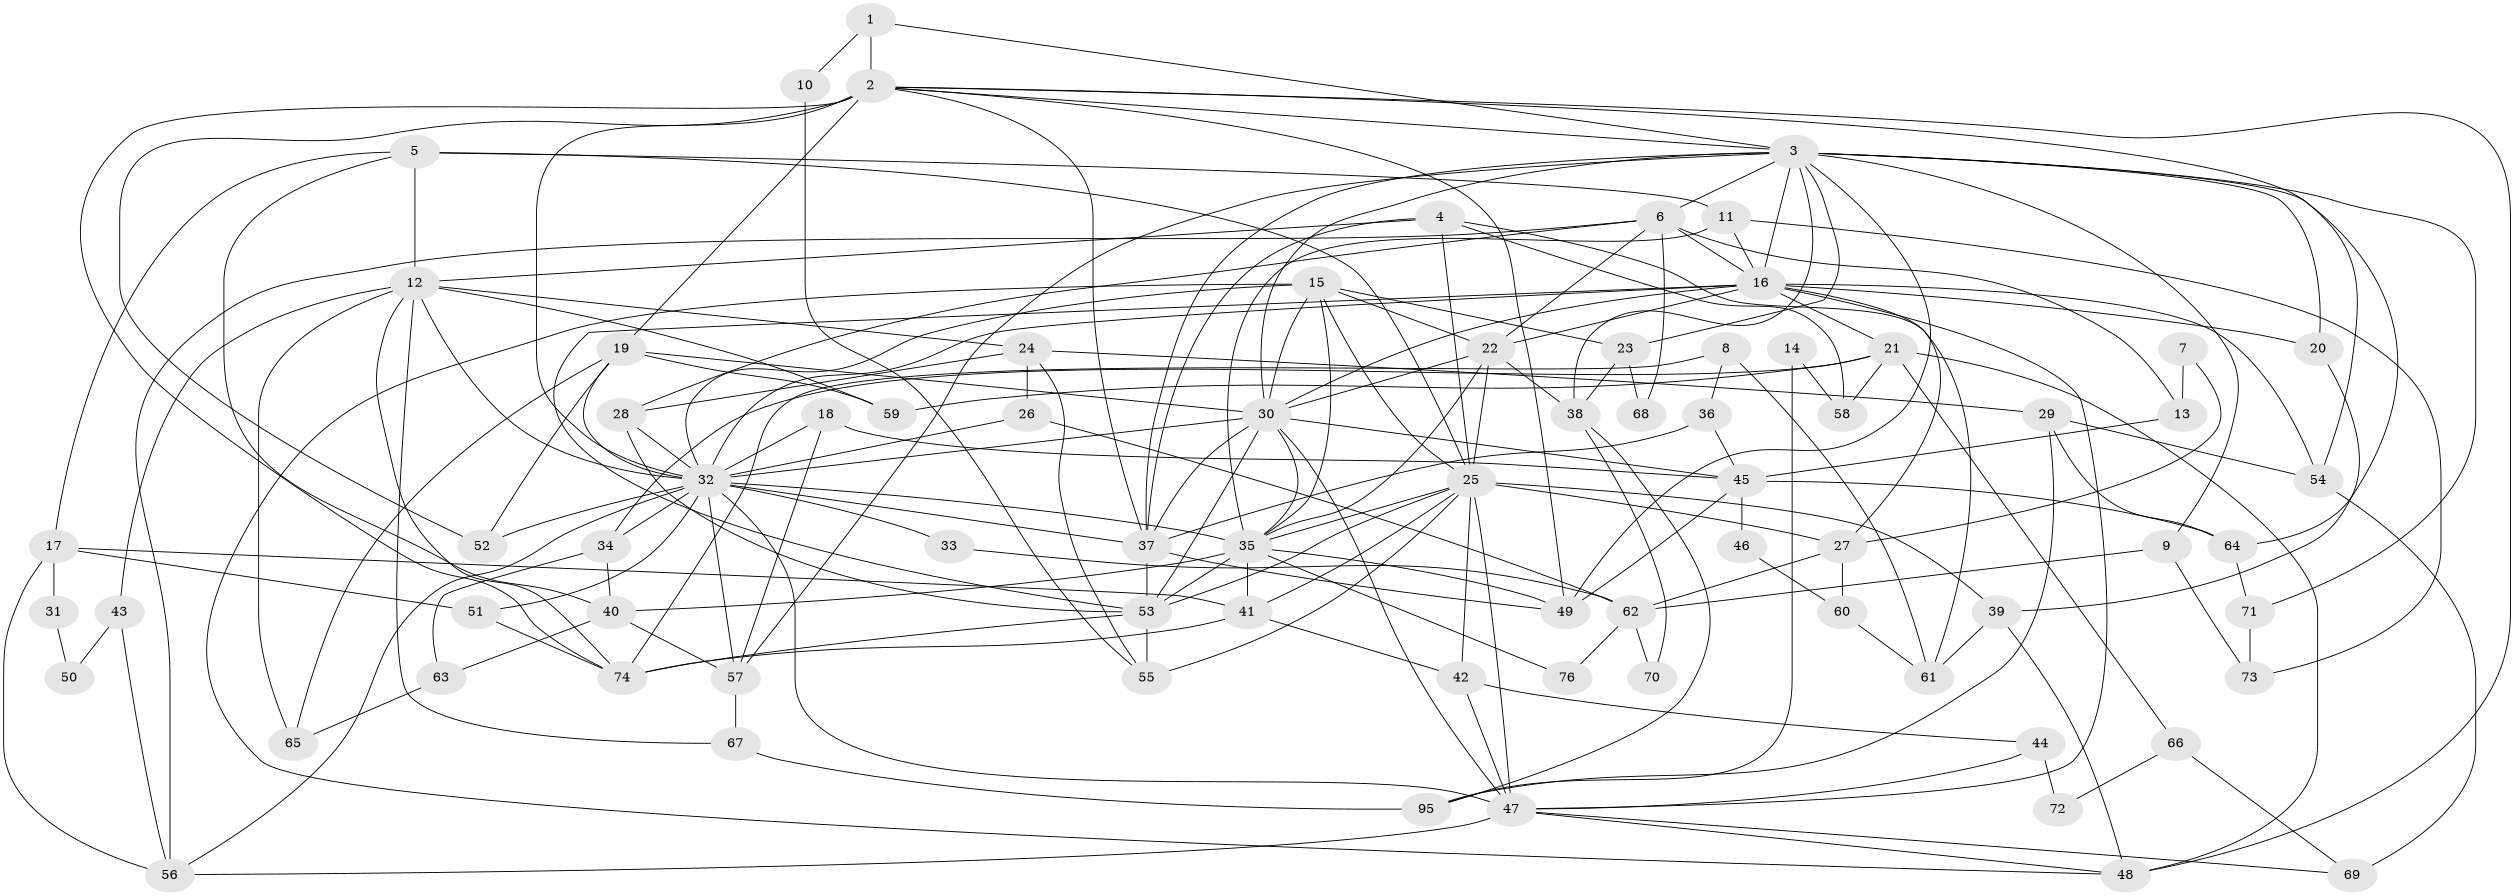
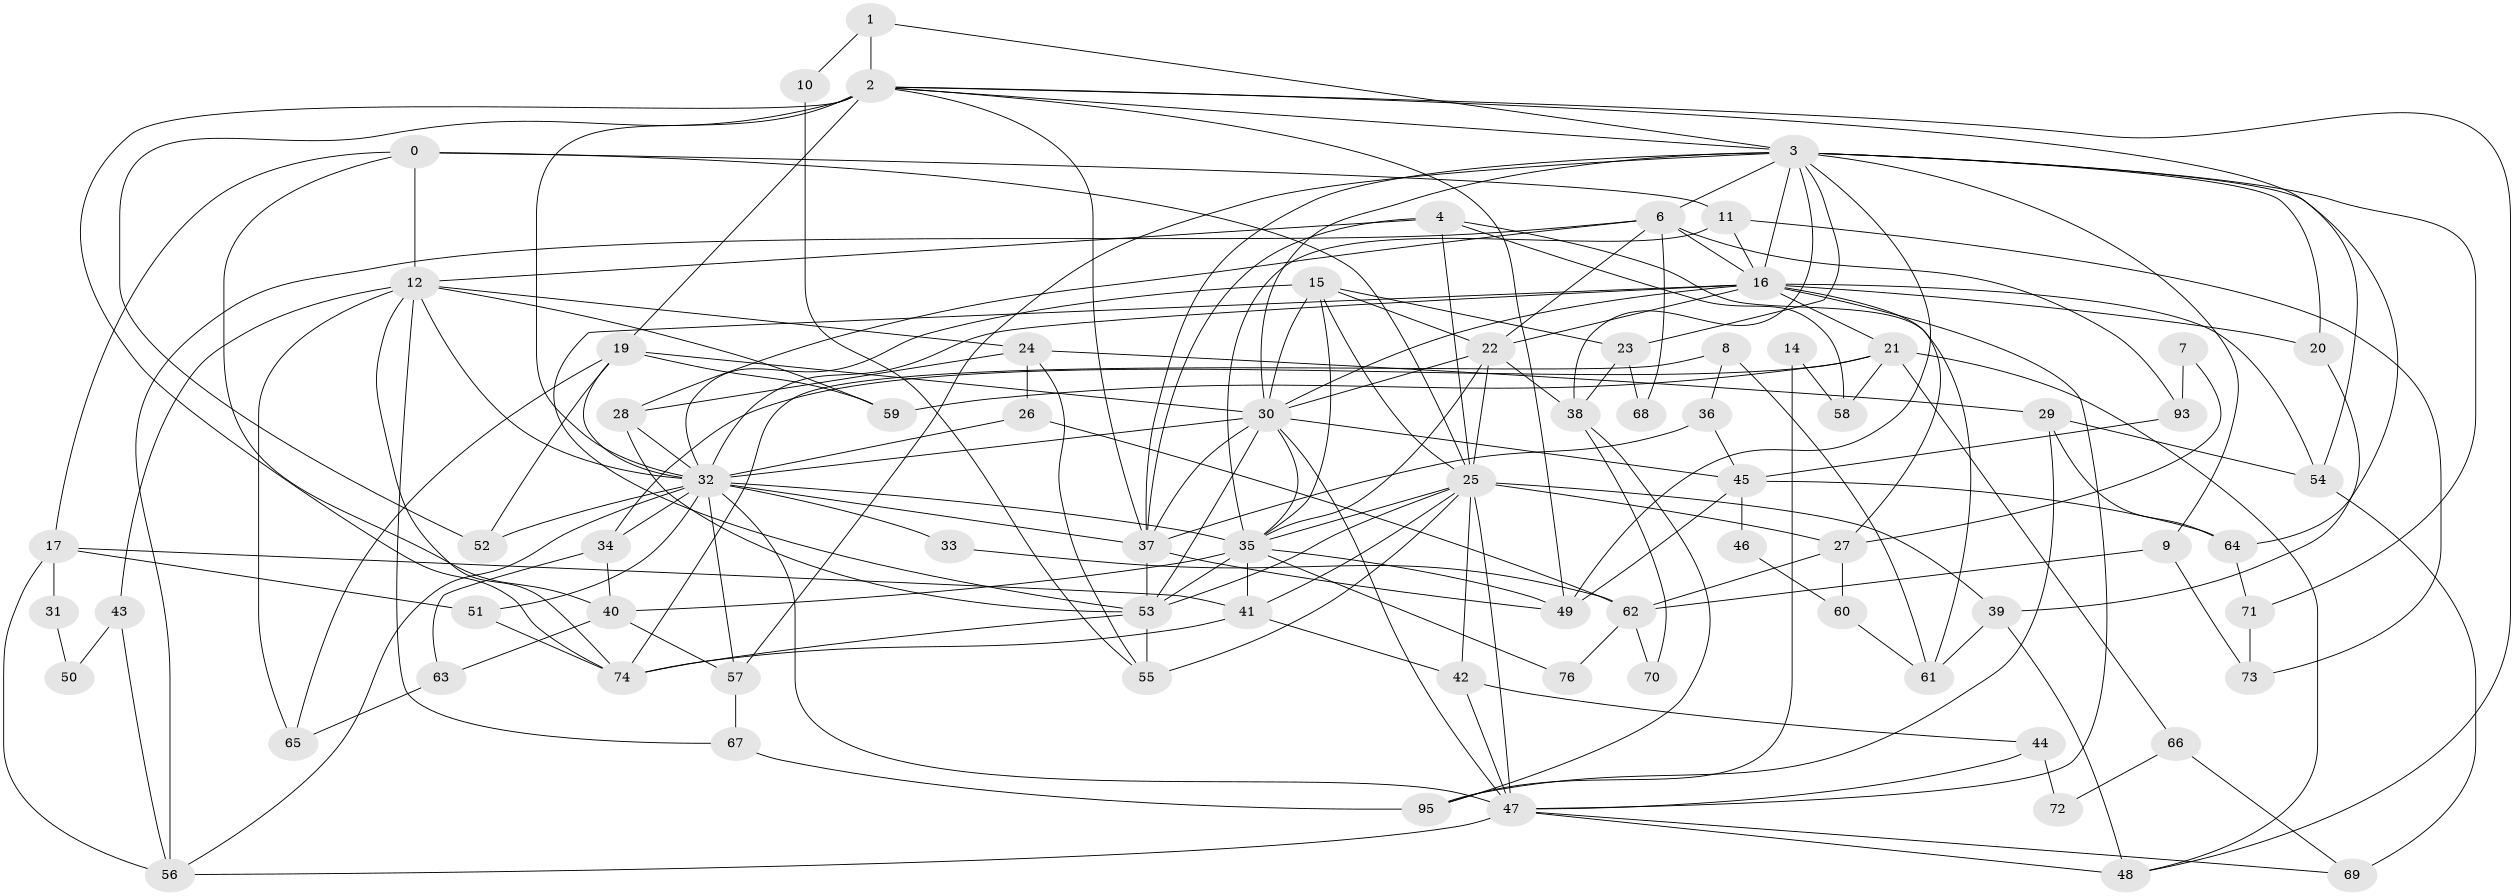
(415, 152) -> (415, 152)
(826, 415) -> none
(2182, 415) -> (2182, 415)
(493, 800) -> none
